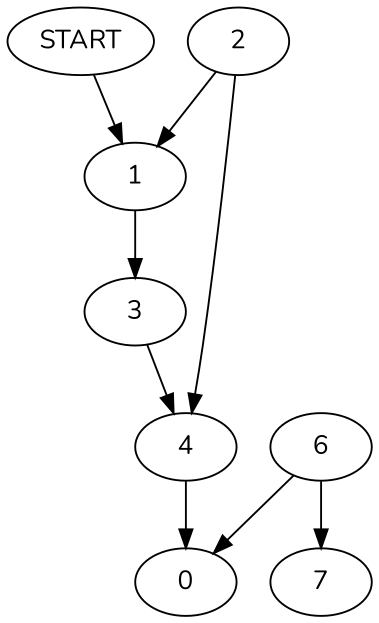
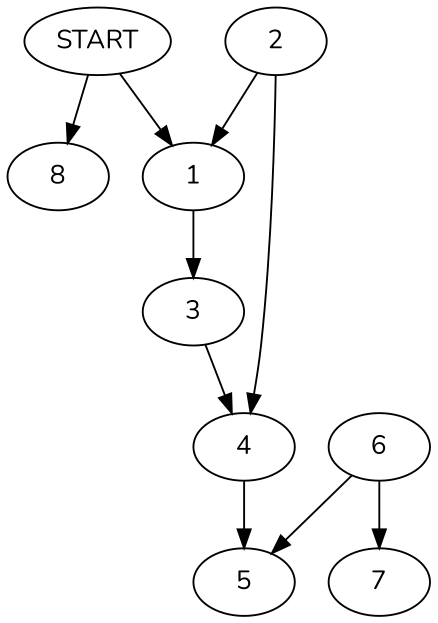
none -> (58, 177)
(186, 582) -> (244, 582)
